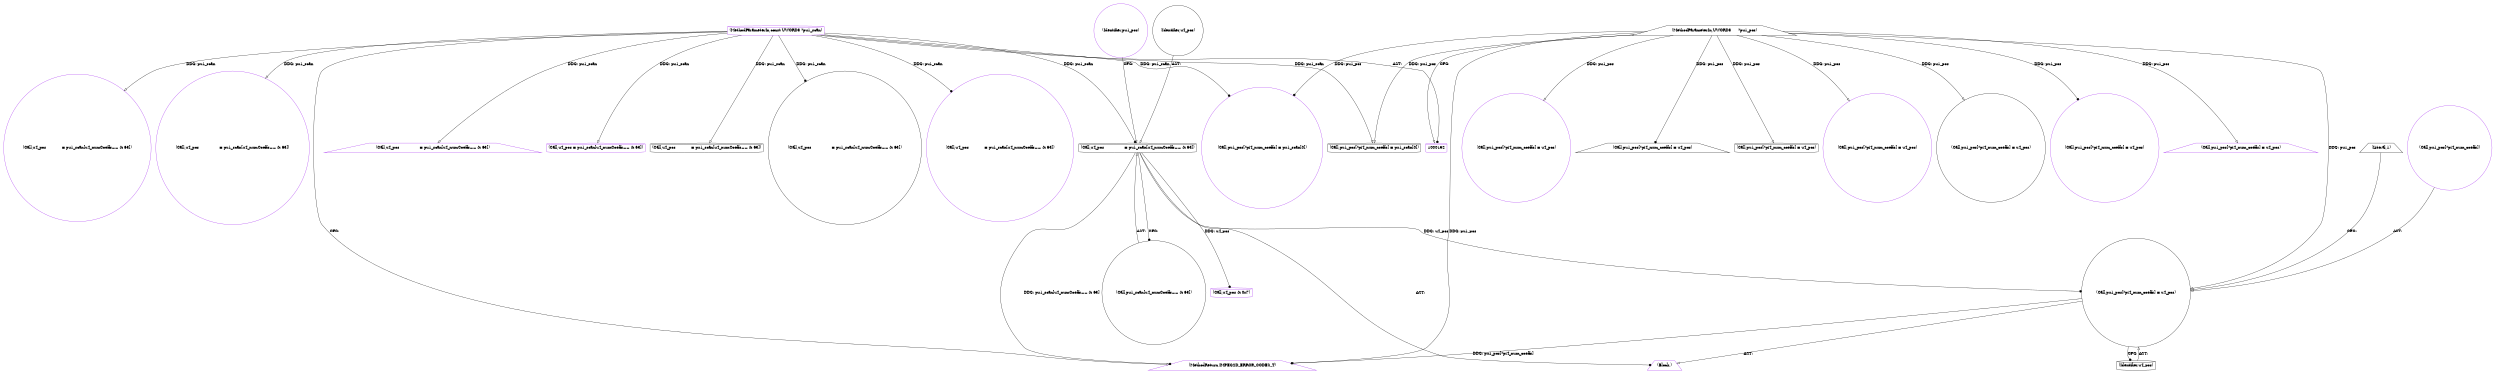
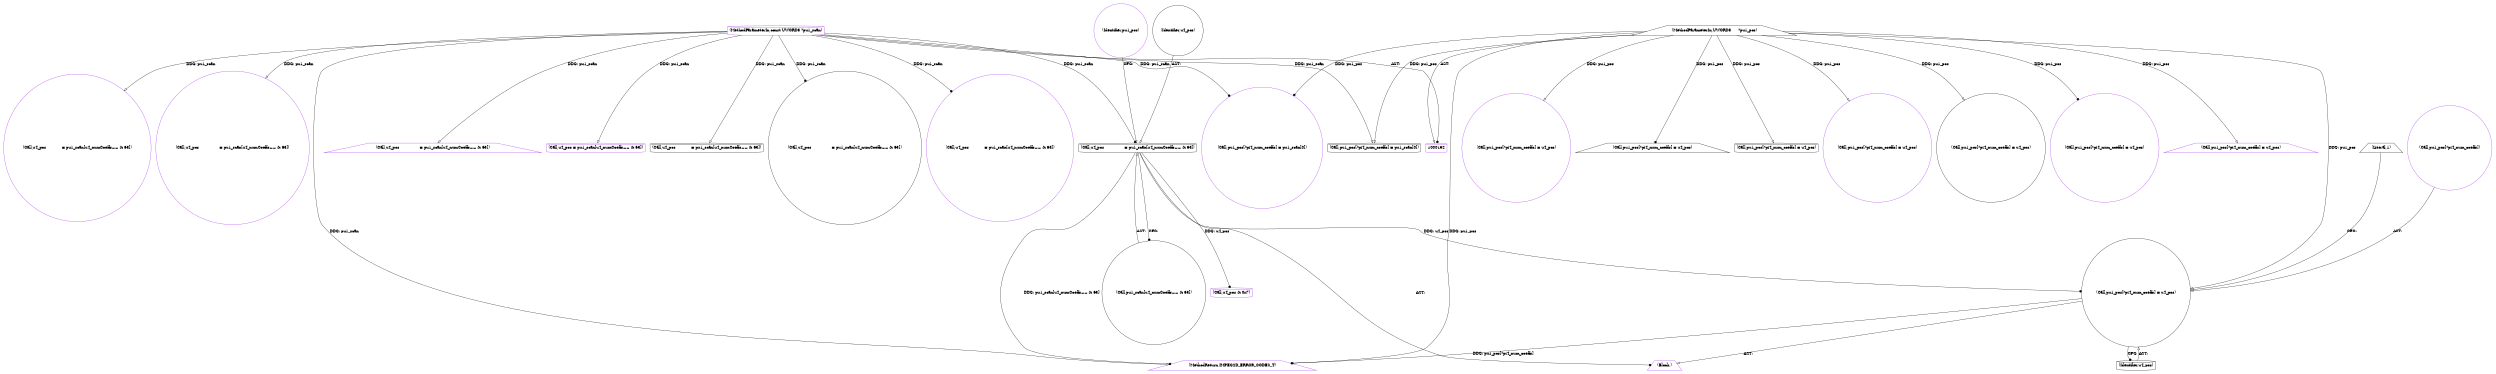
(1445, 64) -> (1446, 64)
(335, 231) -> (344, 231)
